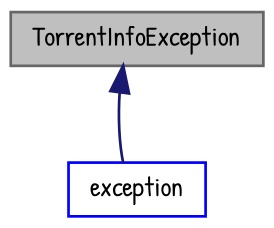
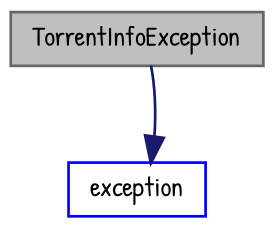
(119, 128) -> (155, 101)
